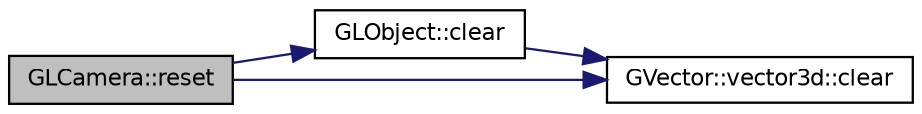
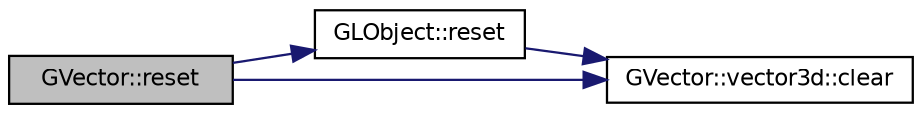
(420, 34) -> (420, 34)
(121, 80) -> (121, 80)
